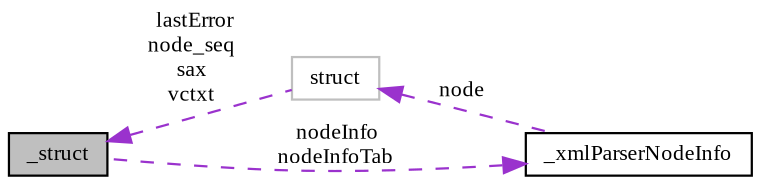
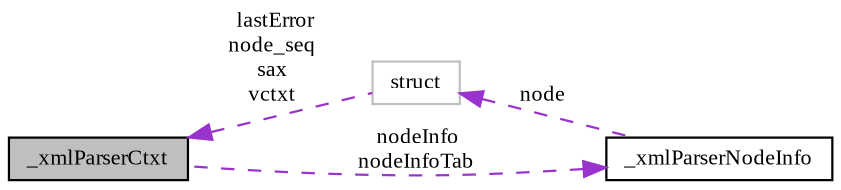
(58, 154) -> (98, 159)
